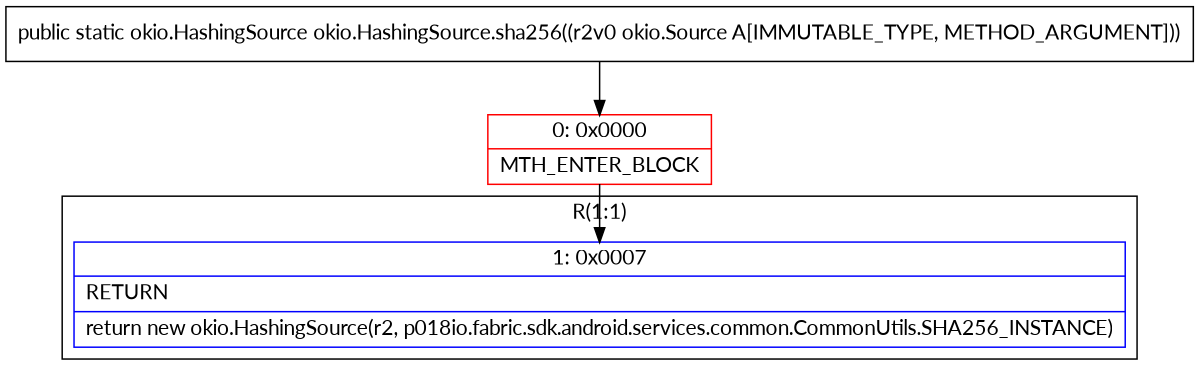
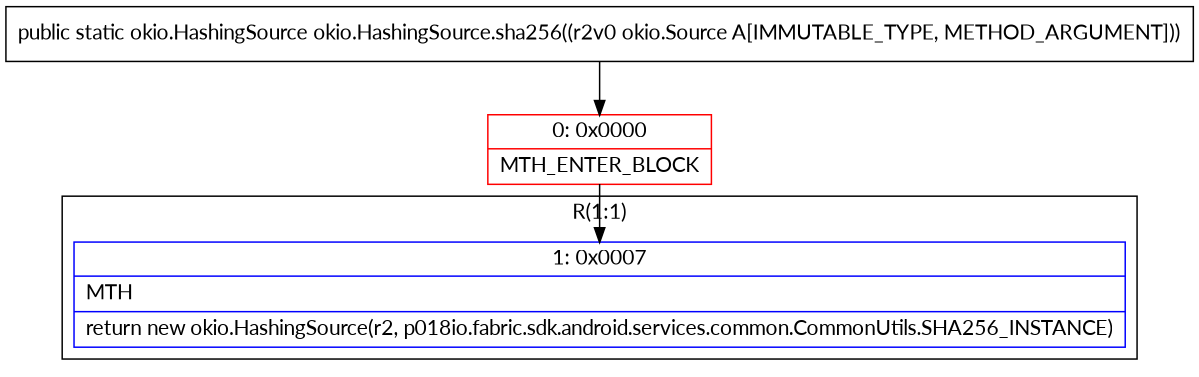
(127, 293) -> (110, 293)
